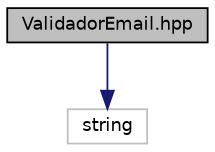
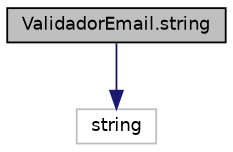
(107, 25) -> (116, 25)
